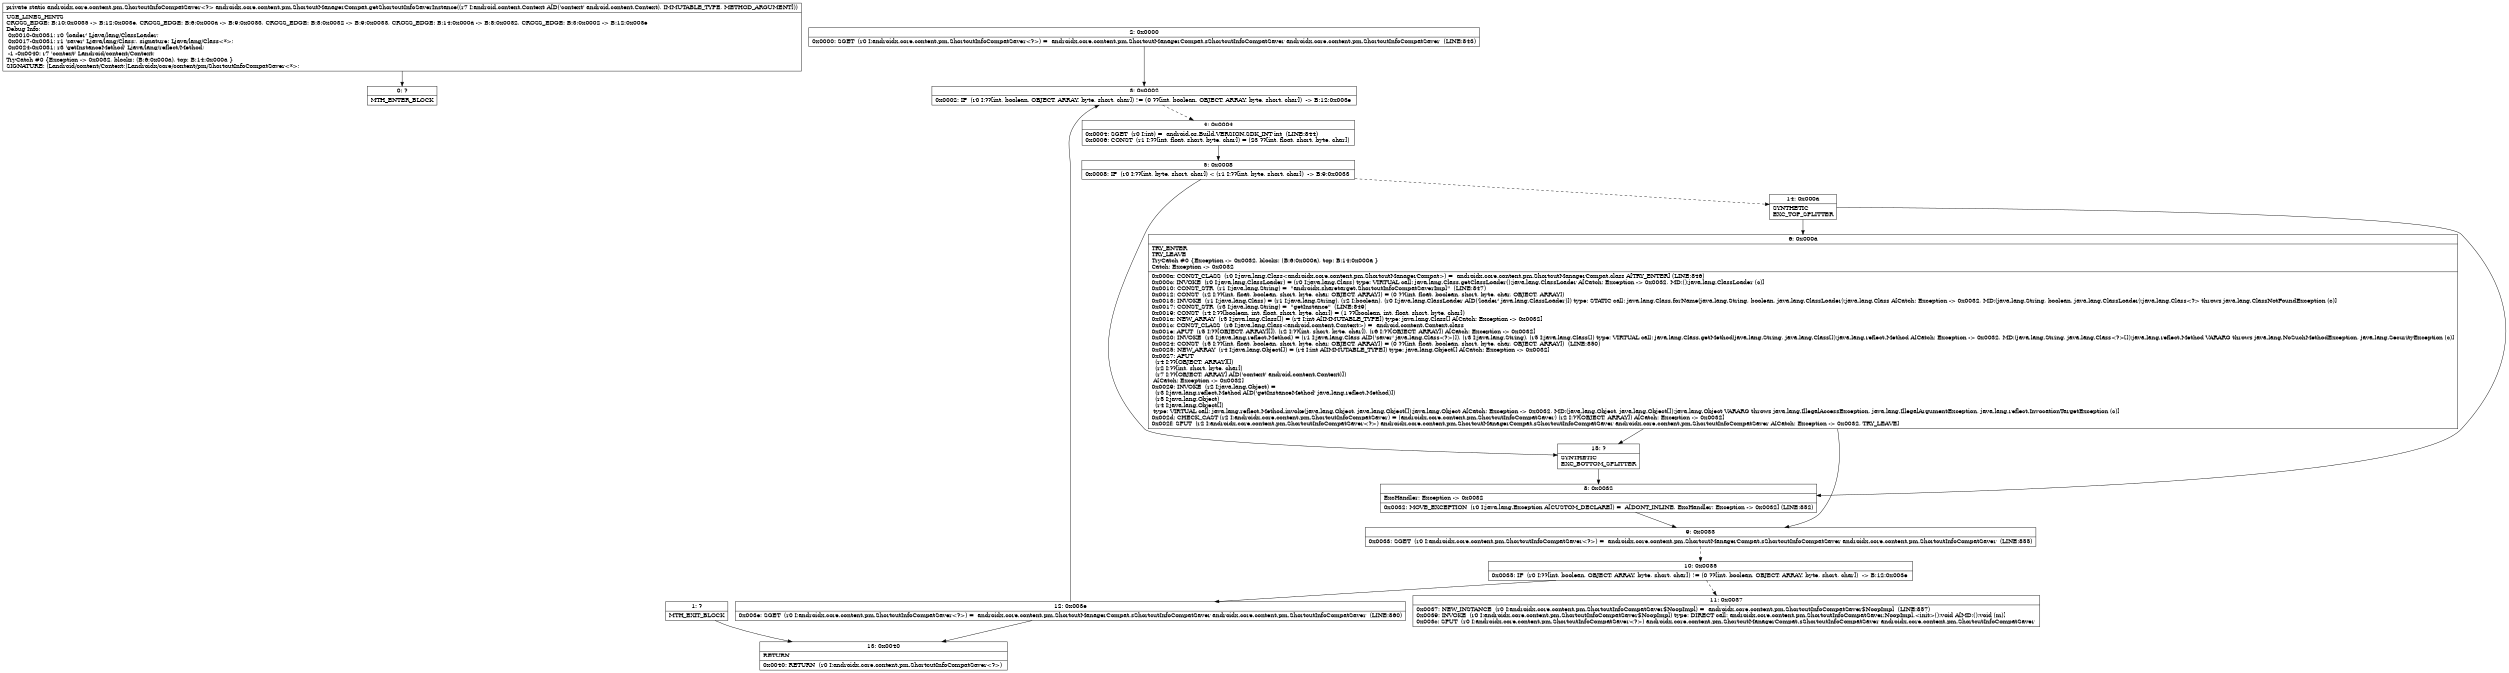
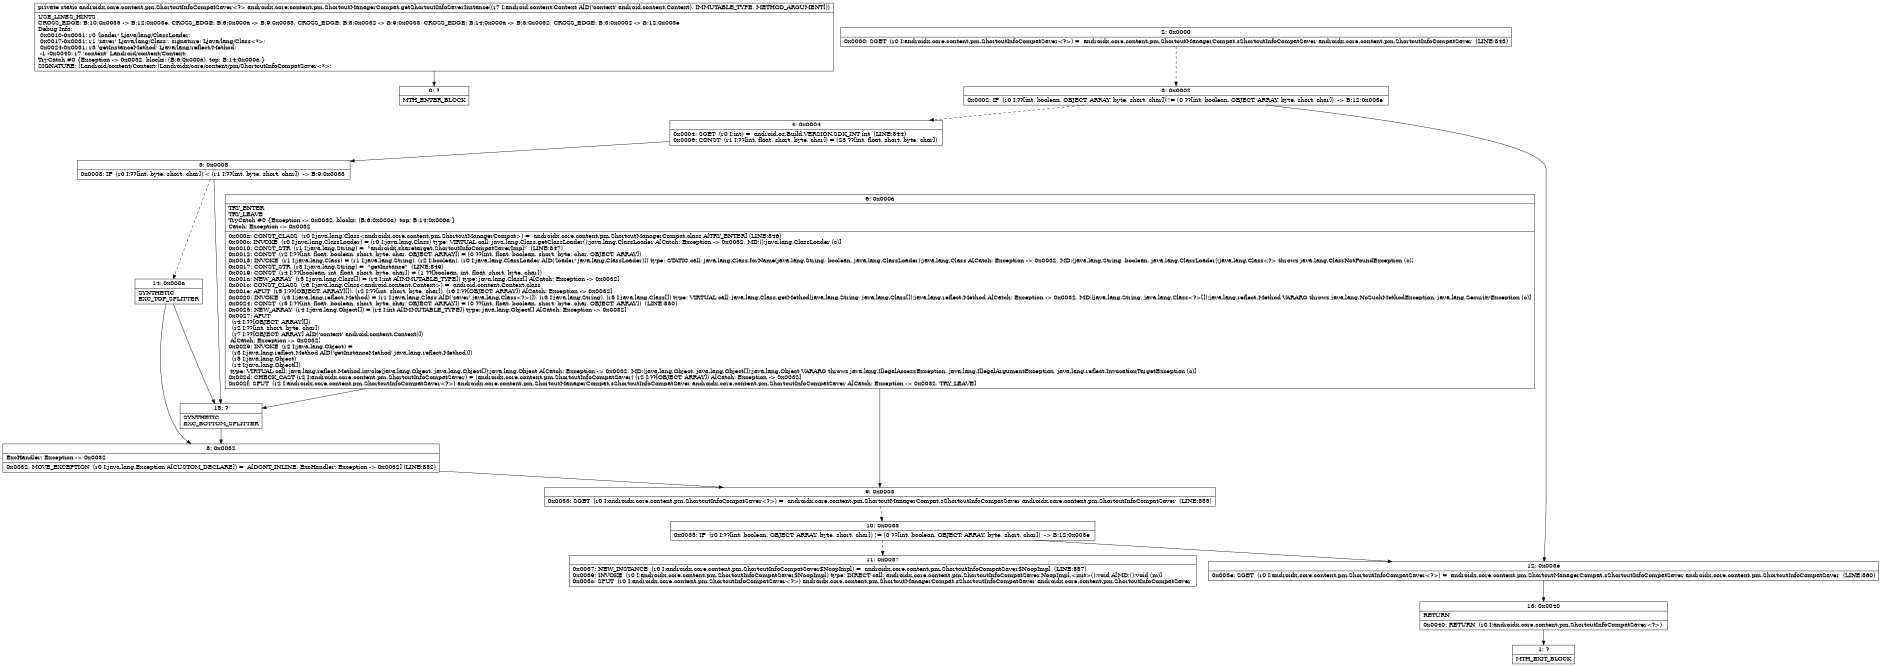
(1144, 64) -> (1176, 64)
(1803, 225) -> (192, 352)
(1070, 349) -> (1546, 217)
(751, 632) -> (1544, 635)
